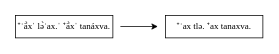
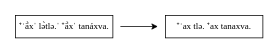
(64, 27) -> (64, 27)
